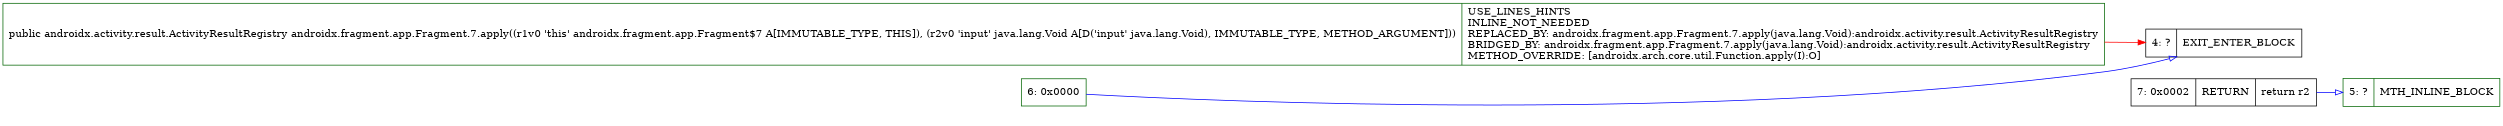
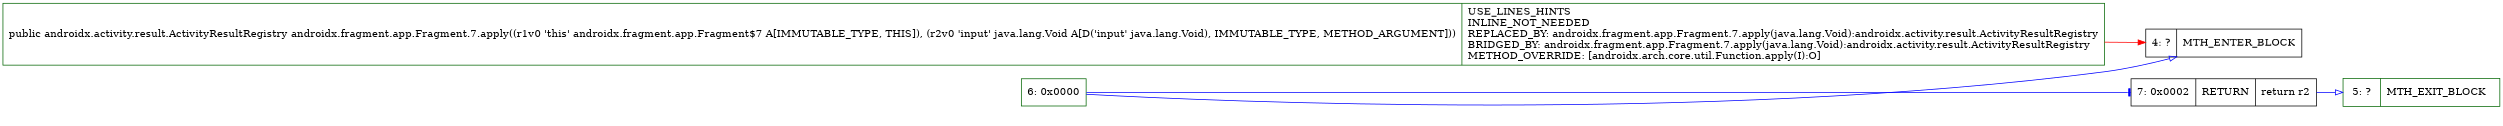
(2239, 43) -> (2239, 43)
none -> (1607, 92)
(2437, 92) -> (2437, 92)
